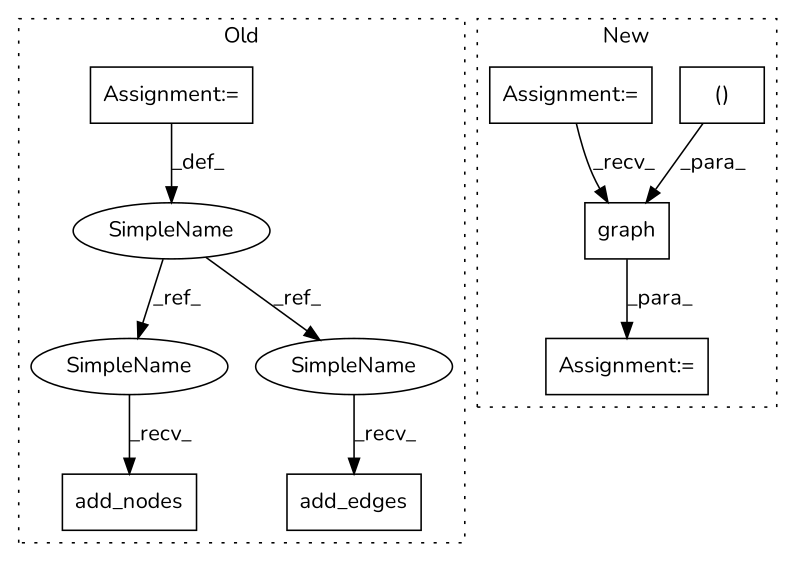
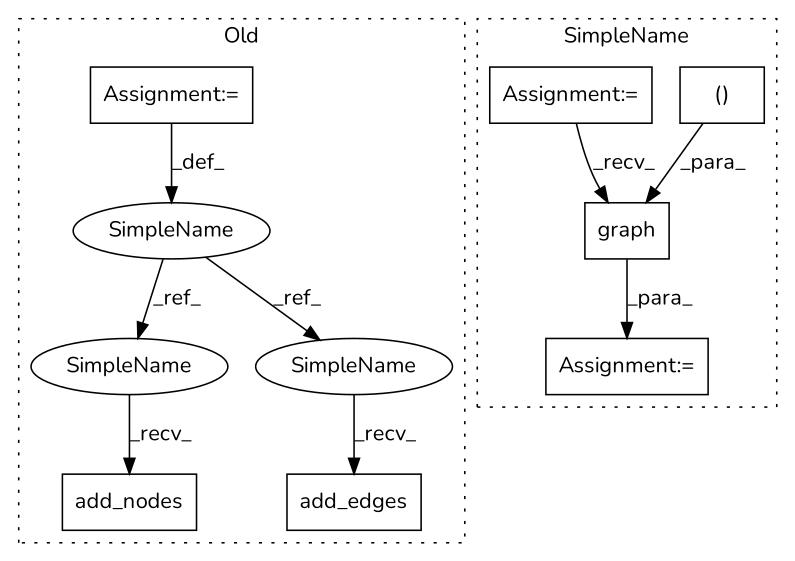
(627, 37) -> (627, 37)
